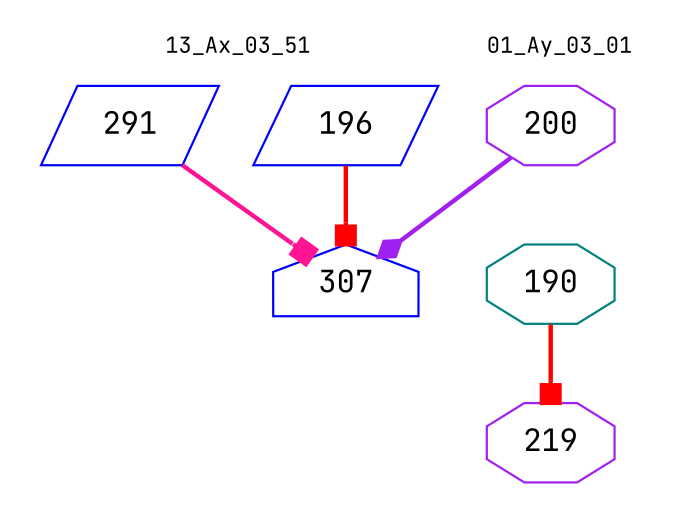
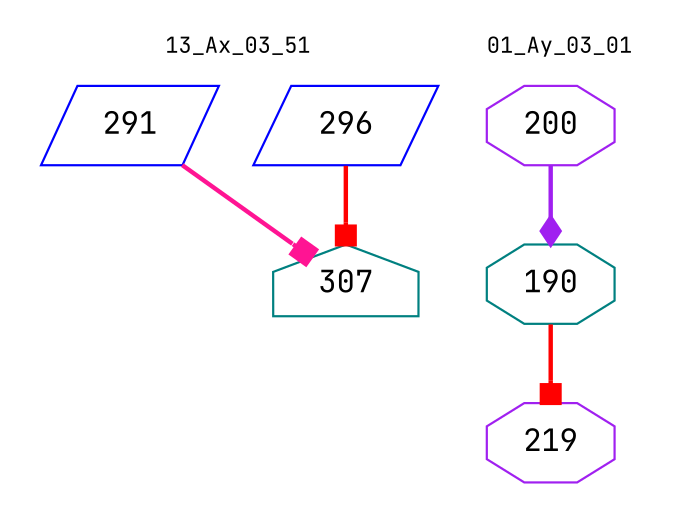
(346, 126) -> (346, 126)
(436, 214) -> (551, 192)
(346, 284) -> (346, 284)
